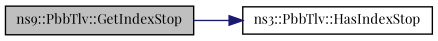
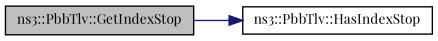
(100, 20) -> (100, 20)
